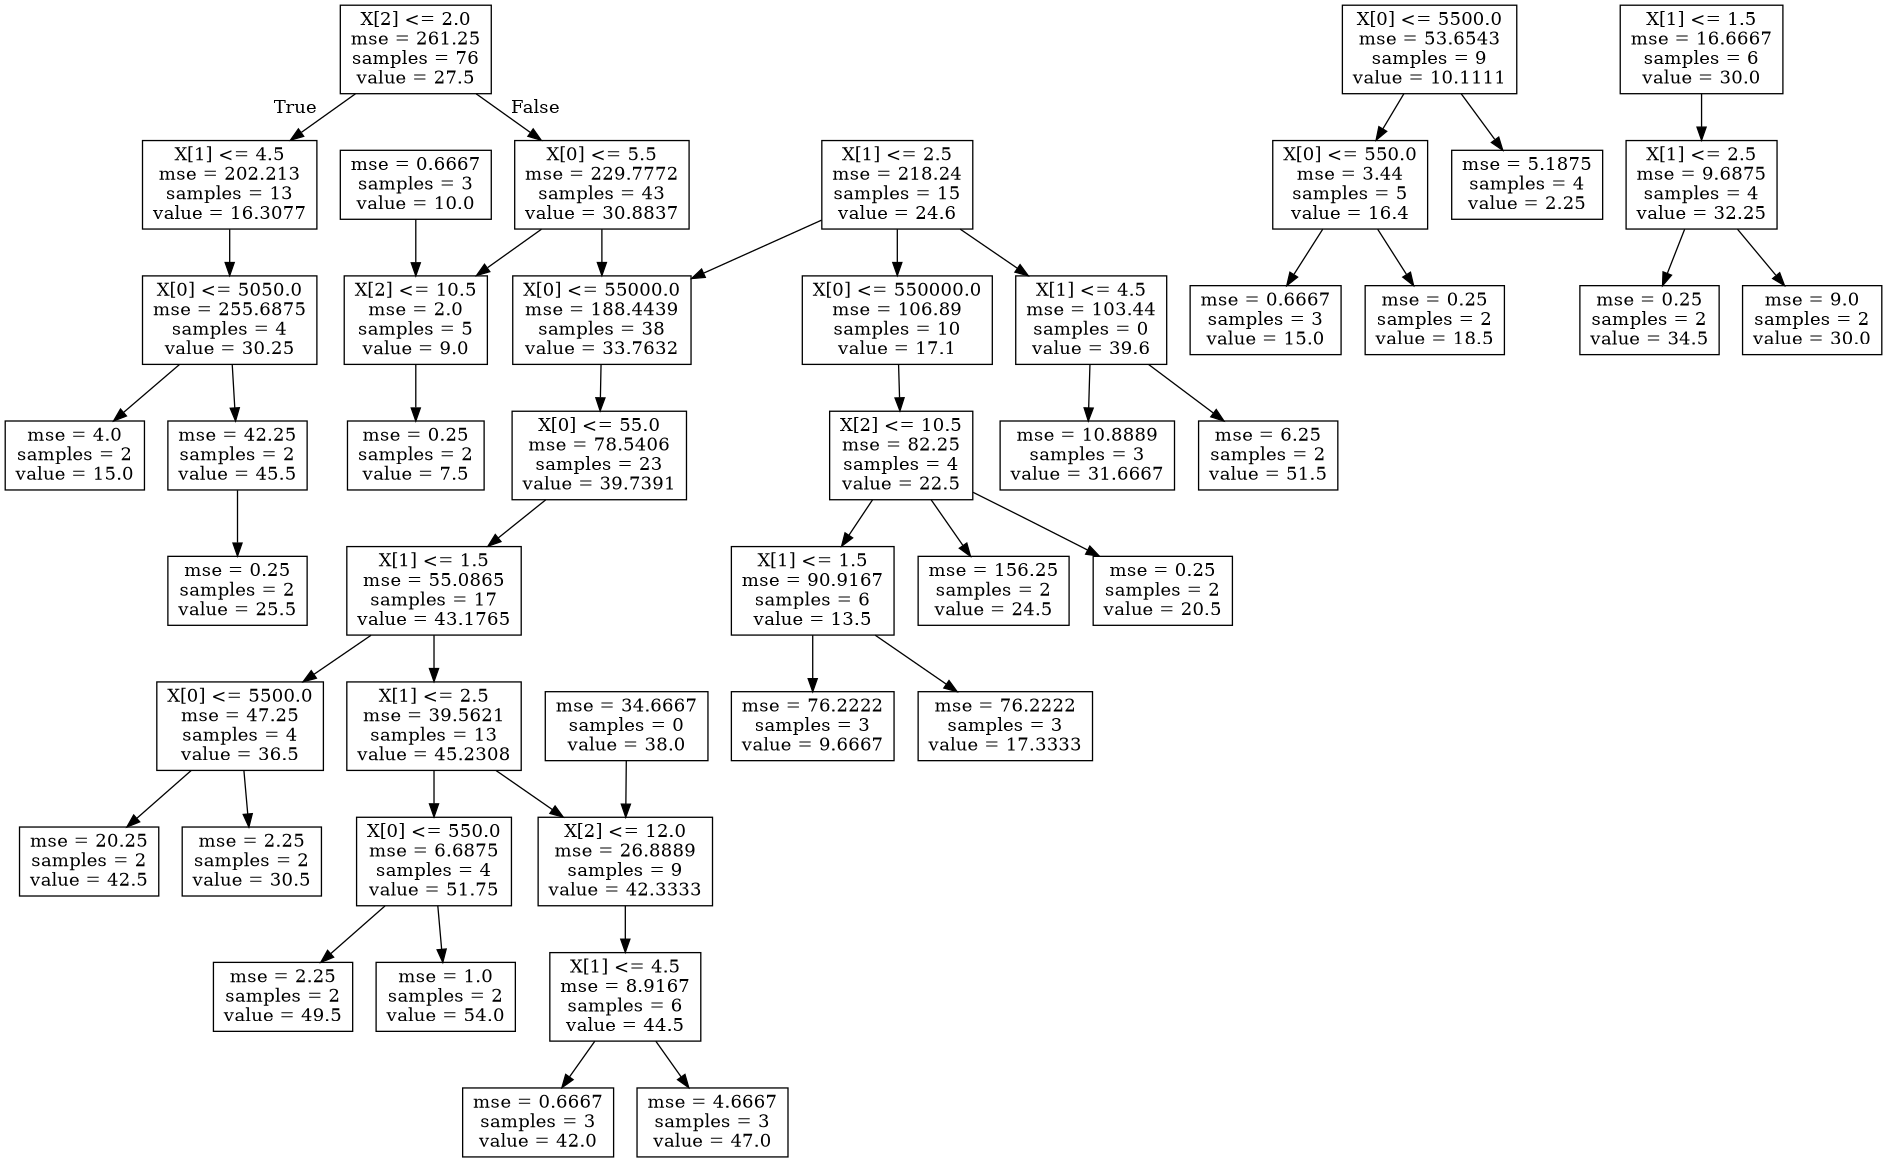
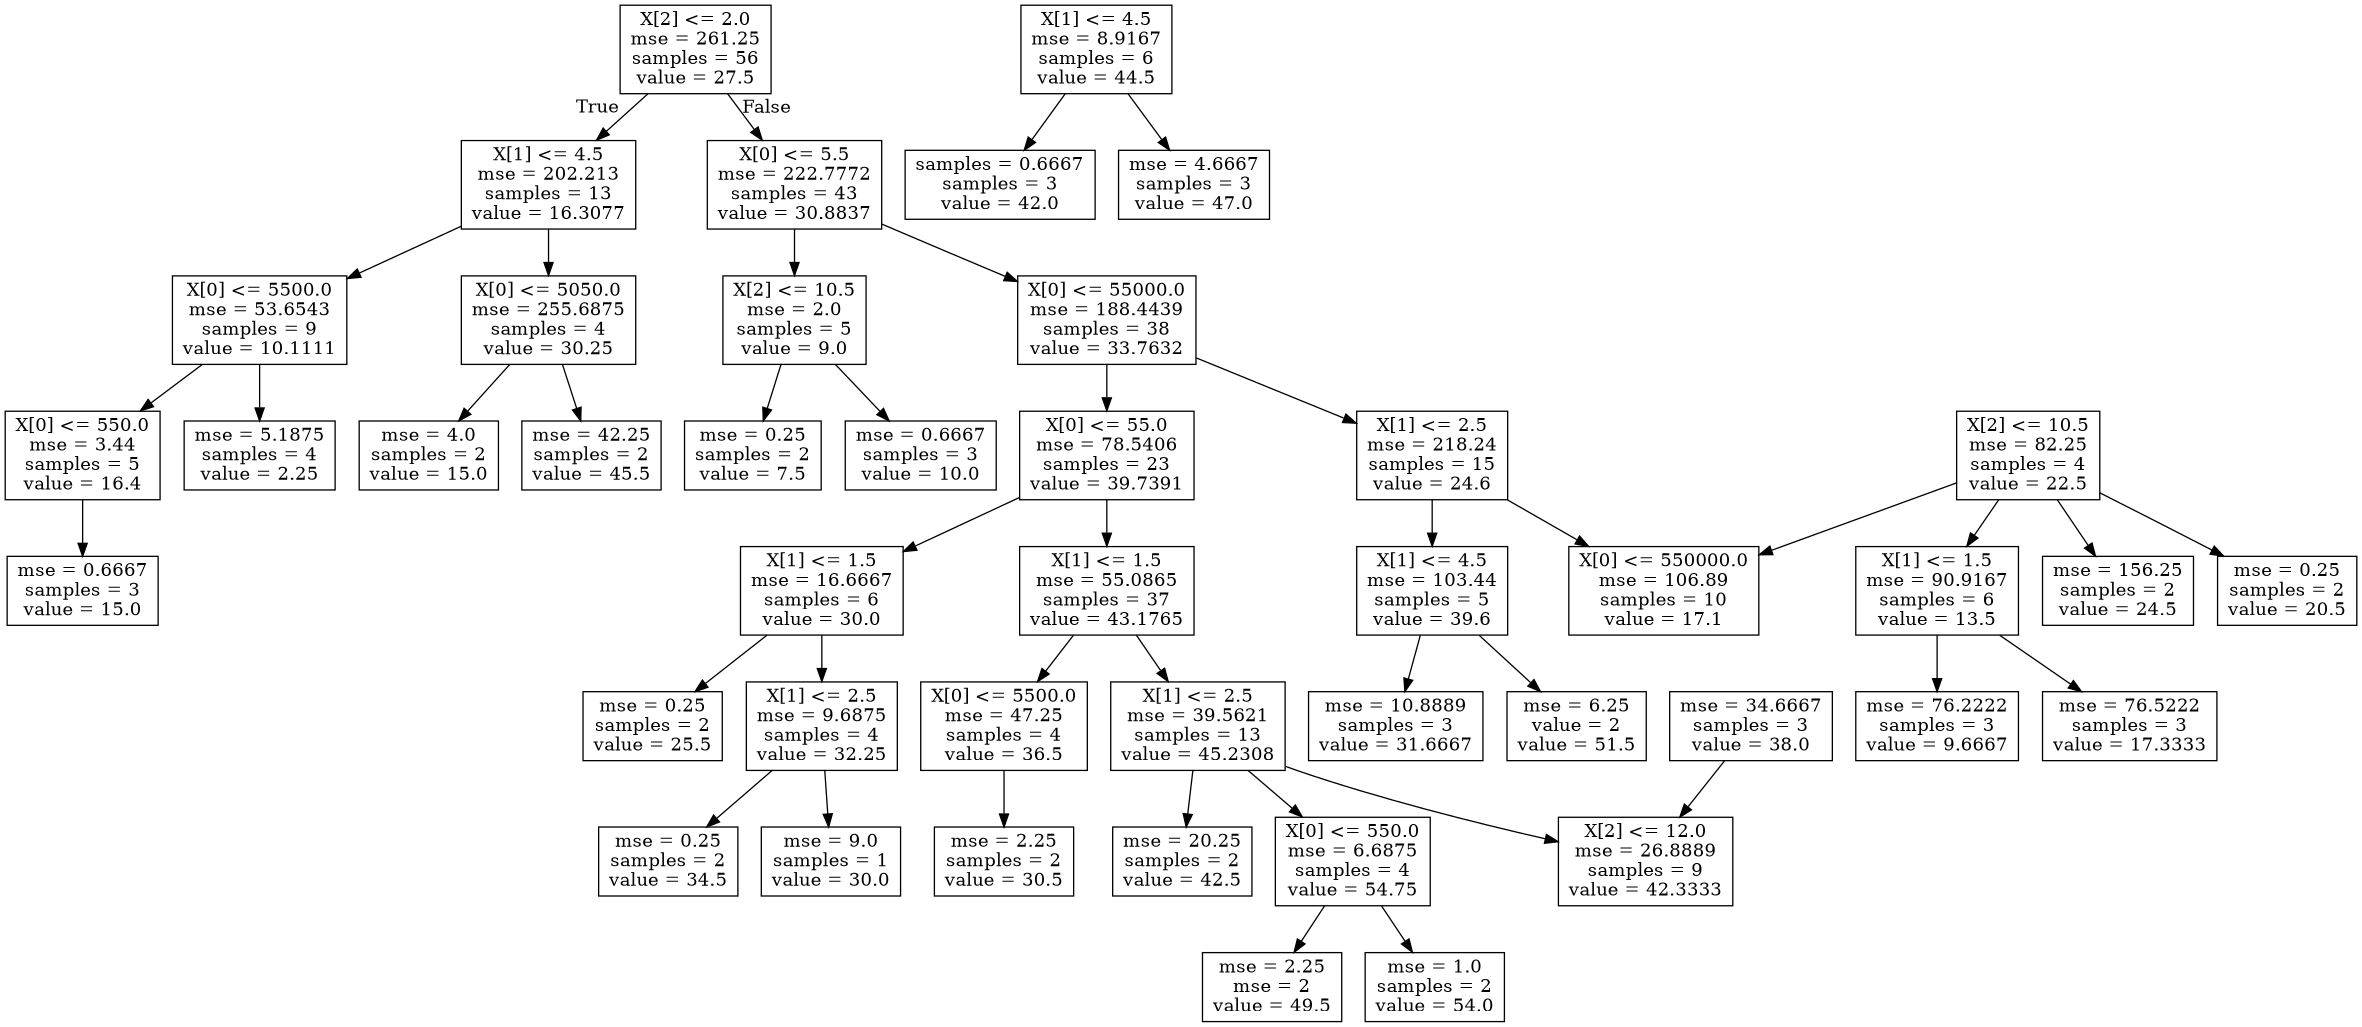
(416, 49) -> (696, 49)
(602, 185) -> (794, 185)
(416, 241) -> (858, 388)
(763, 247) -> (1270, 388)
none -> (410, 250)
(1091, 320) -> (1432, 591)
(1435, 320) -> none
(1812, 320) -> (831, 862)
(899, 381) -> (1864, 517)
(1268, 455) -> (1577, 726)
(238, 516) -> (736, 659)
none -> (967, 522)
(434, 591) -> (1107, 591)
(627, 726) -> (1751, 726)
(1005, 726) -> (2130, 726)
(164, 794) -> (1190, 792)
(434, 862) -> (1353, 862)
(625, 922) -> none
(283, 997) -> (1272, 987)
(538, 1122) -> (1000, 185)
